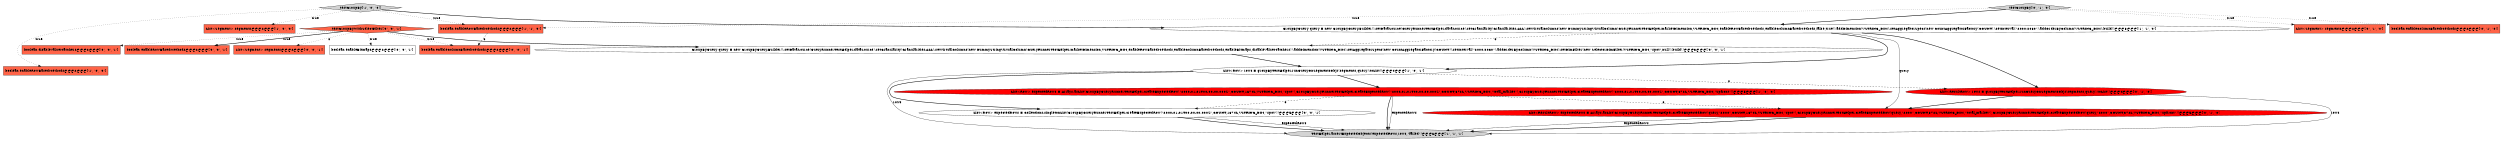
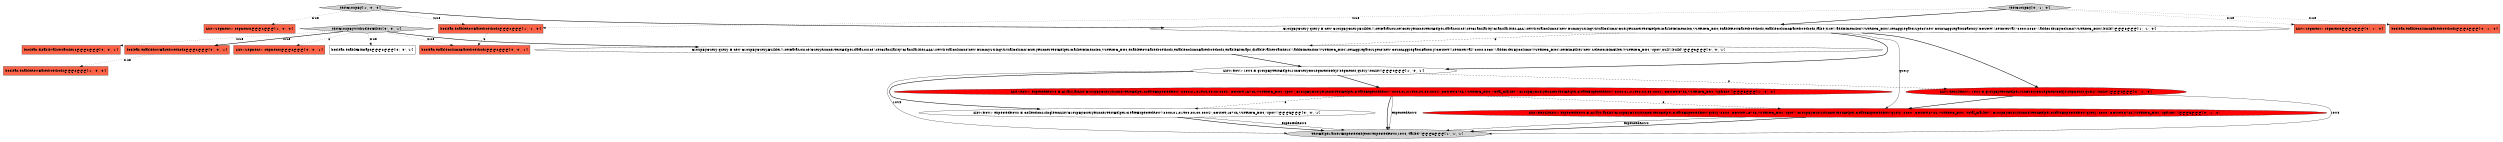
(158, 19) -> (118, 60)
(367, 29) -> (367, 29)
